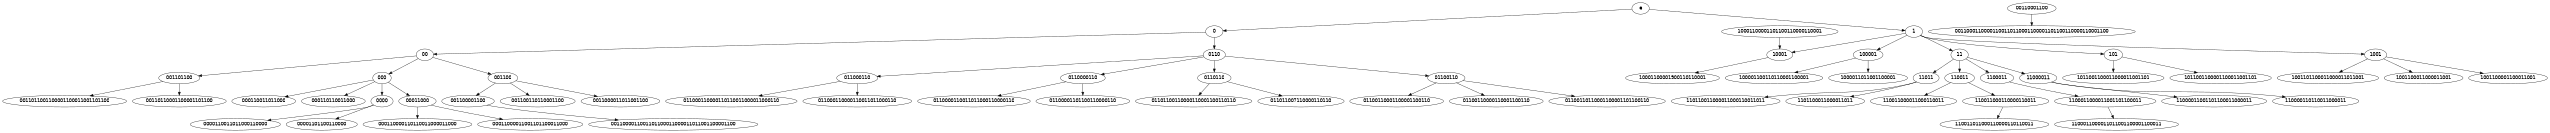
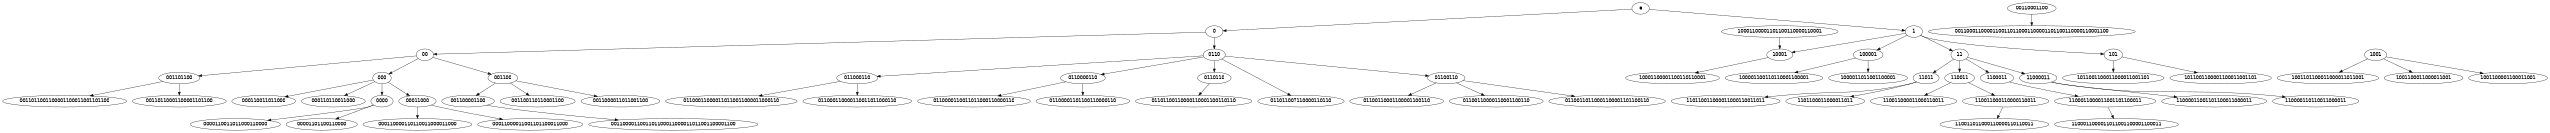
(2141, 48) -> none
(1672, 78) -> (1672, 78)
(1253, 88) -> (1255, 77)
